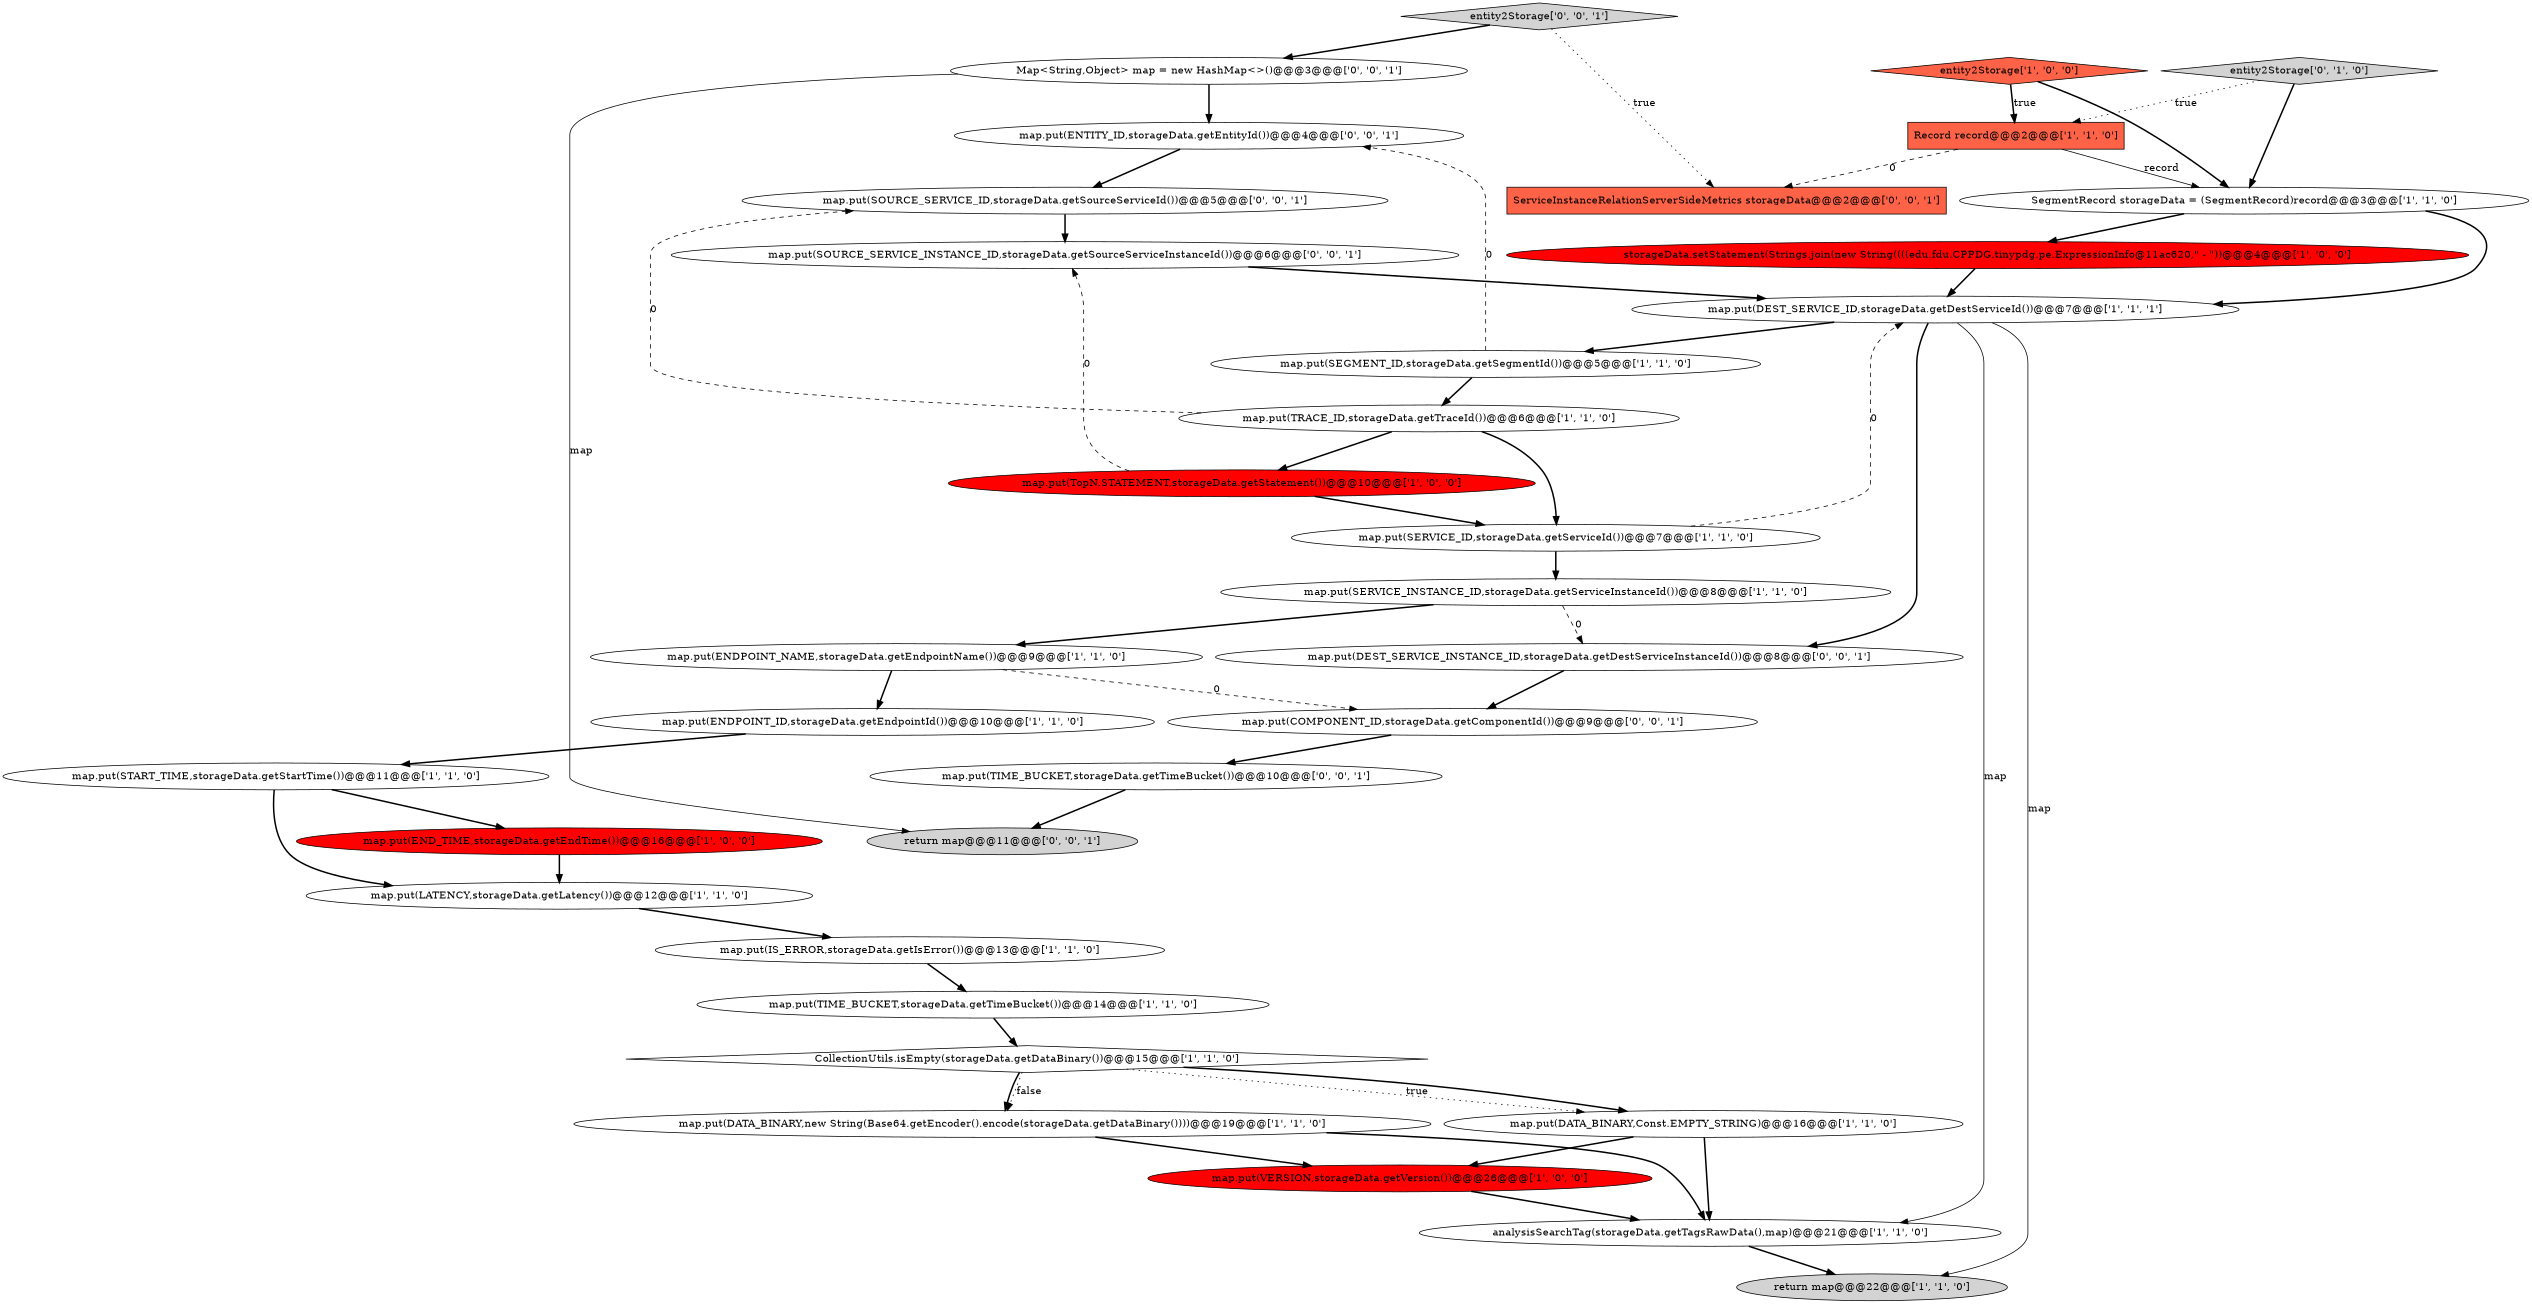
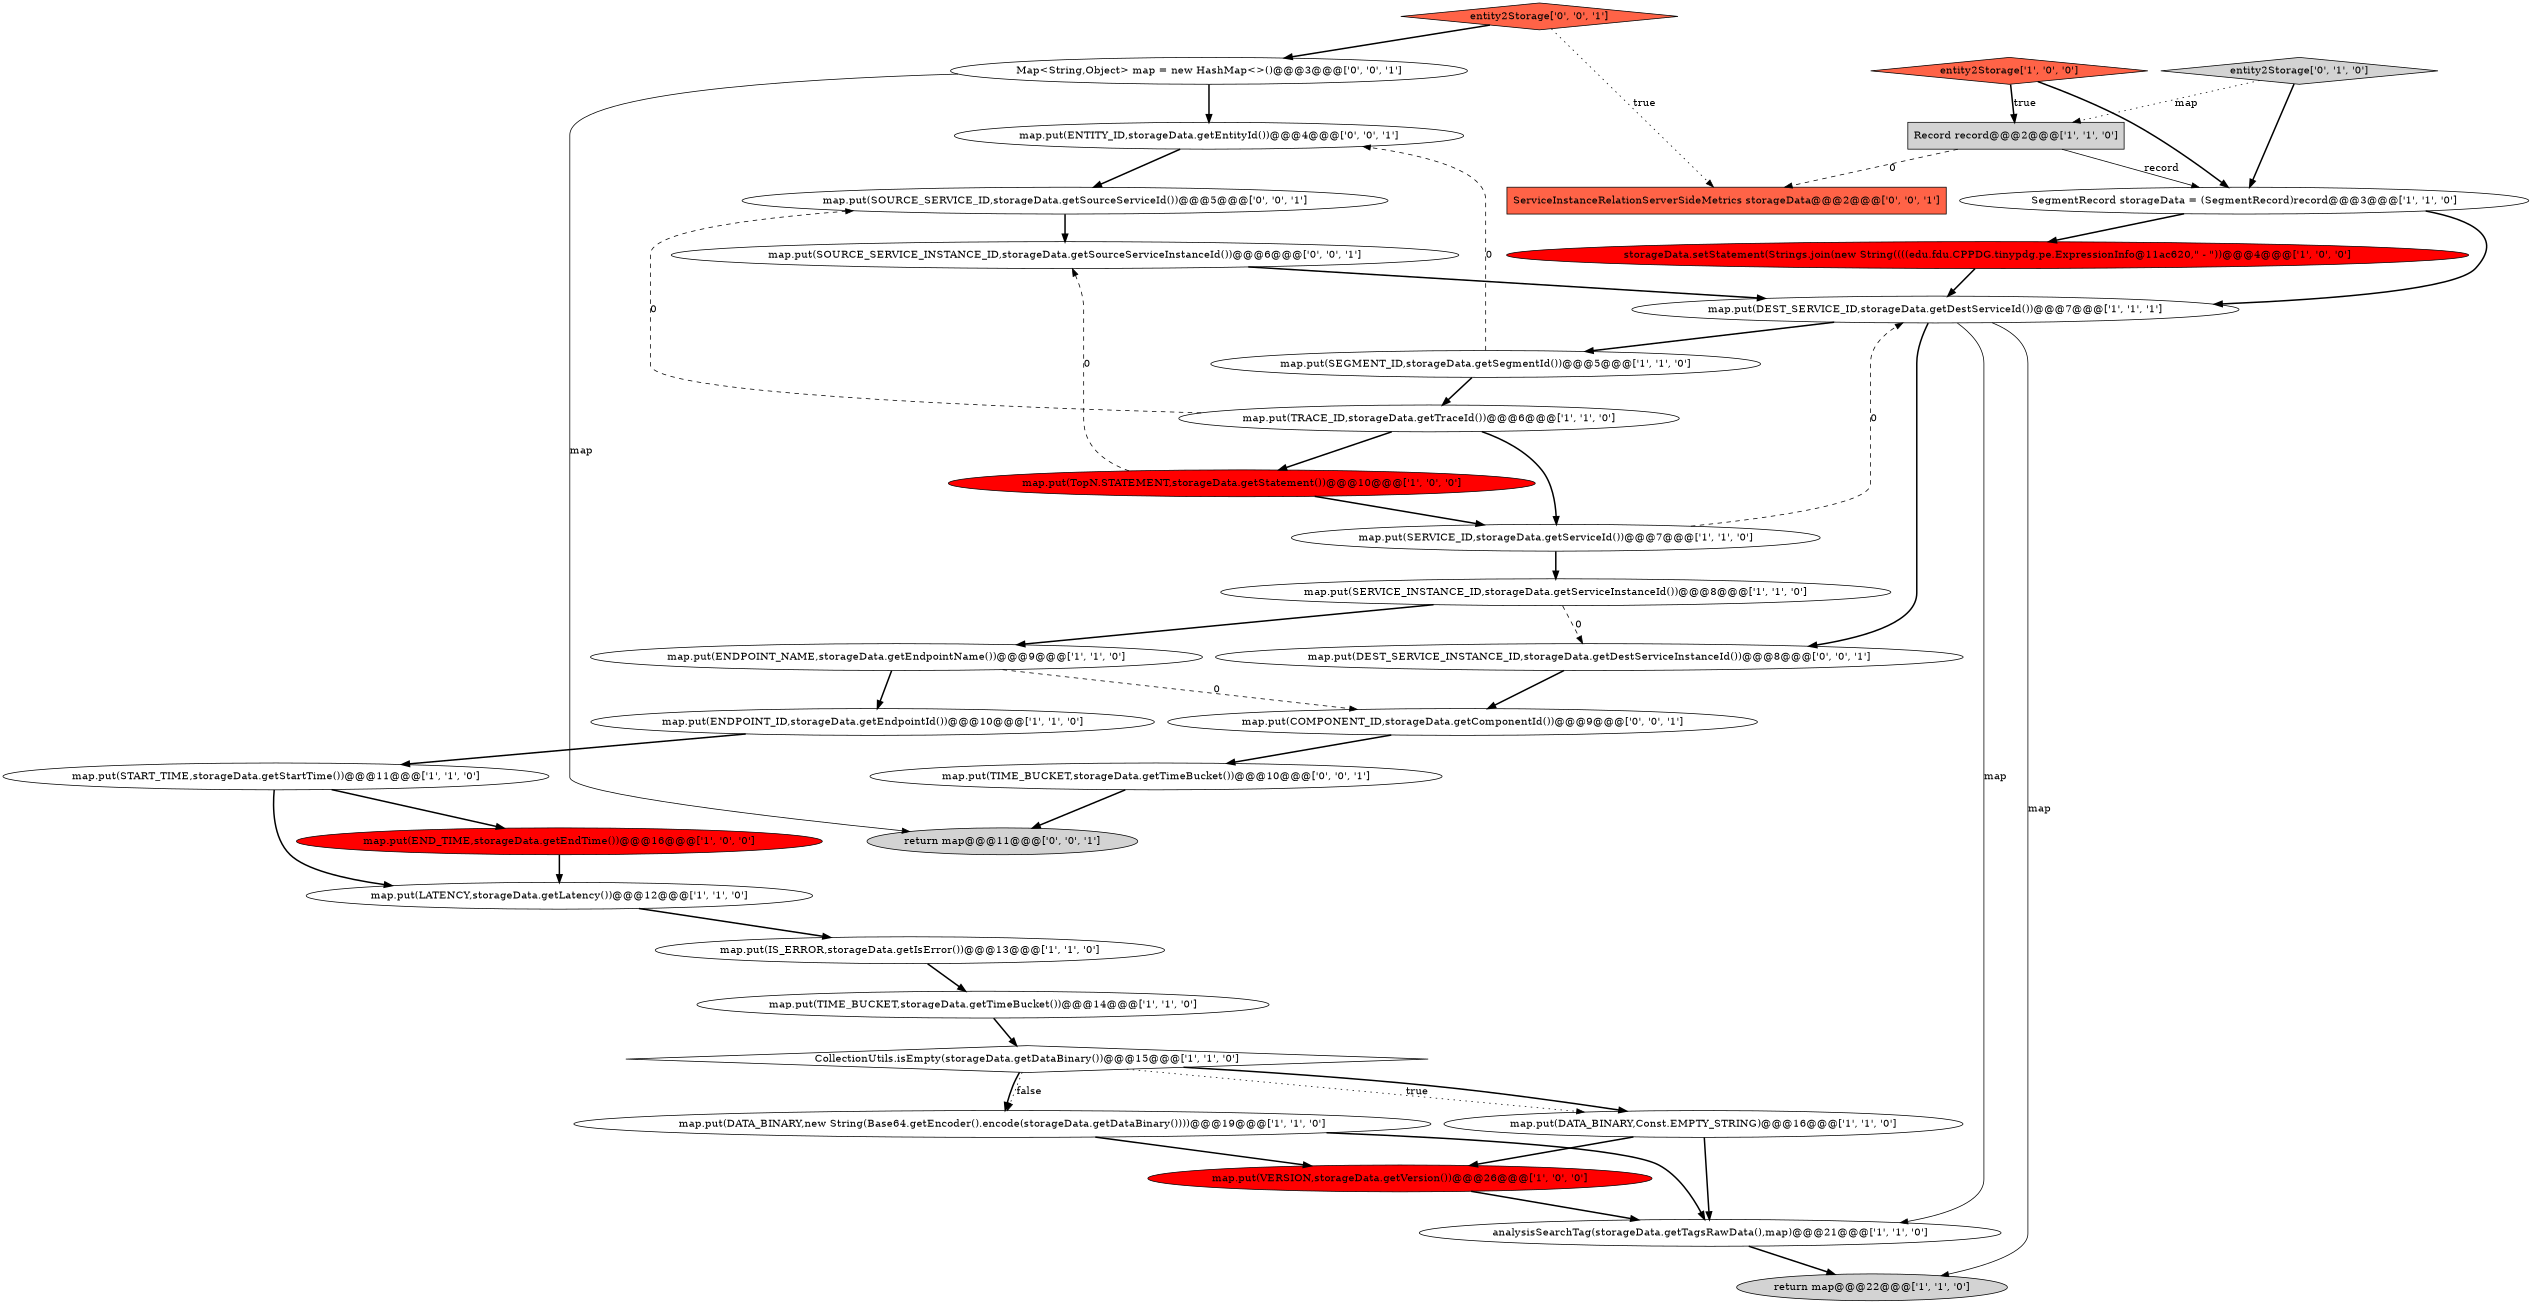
(1539, 16) -> (1539, 16)
(2186, 103) -> (2186, 103)
(2016, 136) -> (2016, 136)
